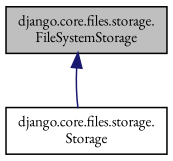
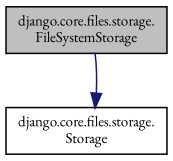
(76, 88) -> (97, 73)
